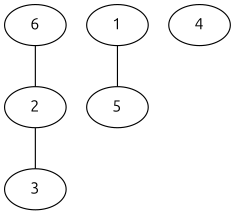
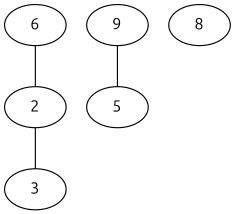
(117, 25) -> (117, 25)
(200, 25) -> (200, 25)
